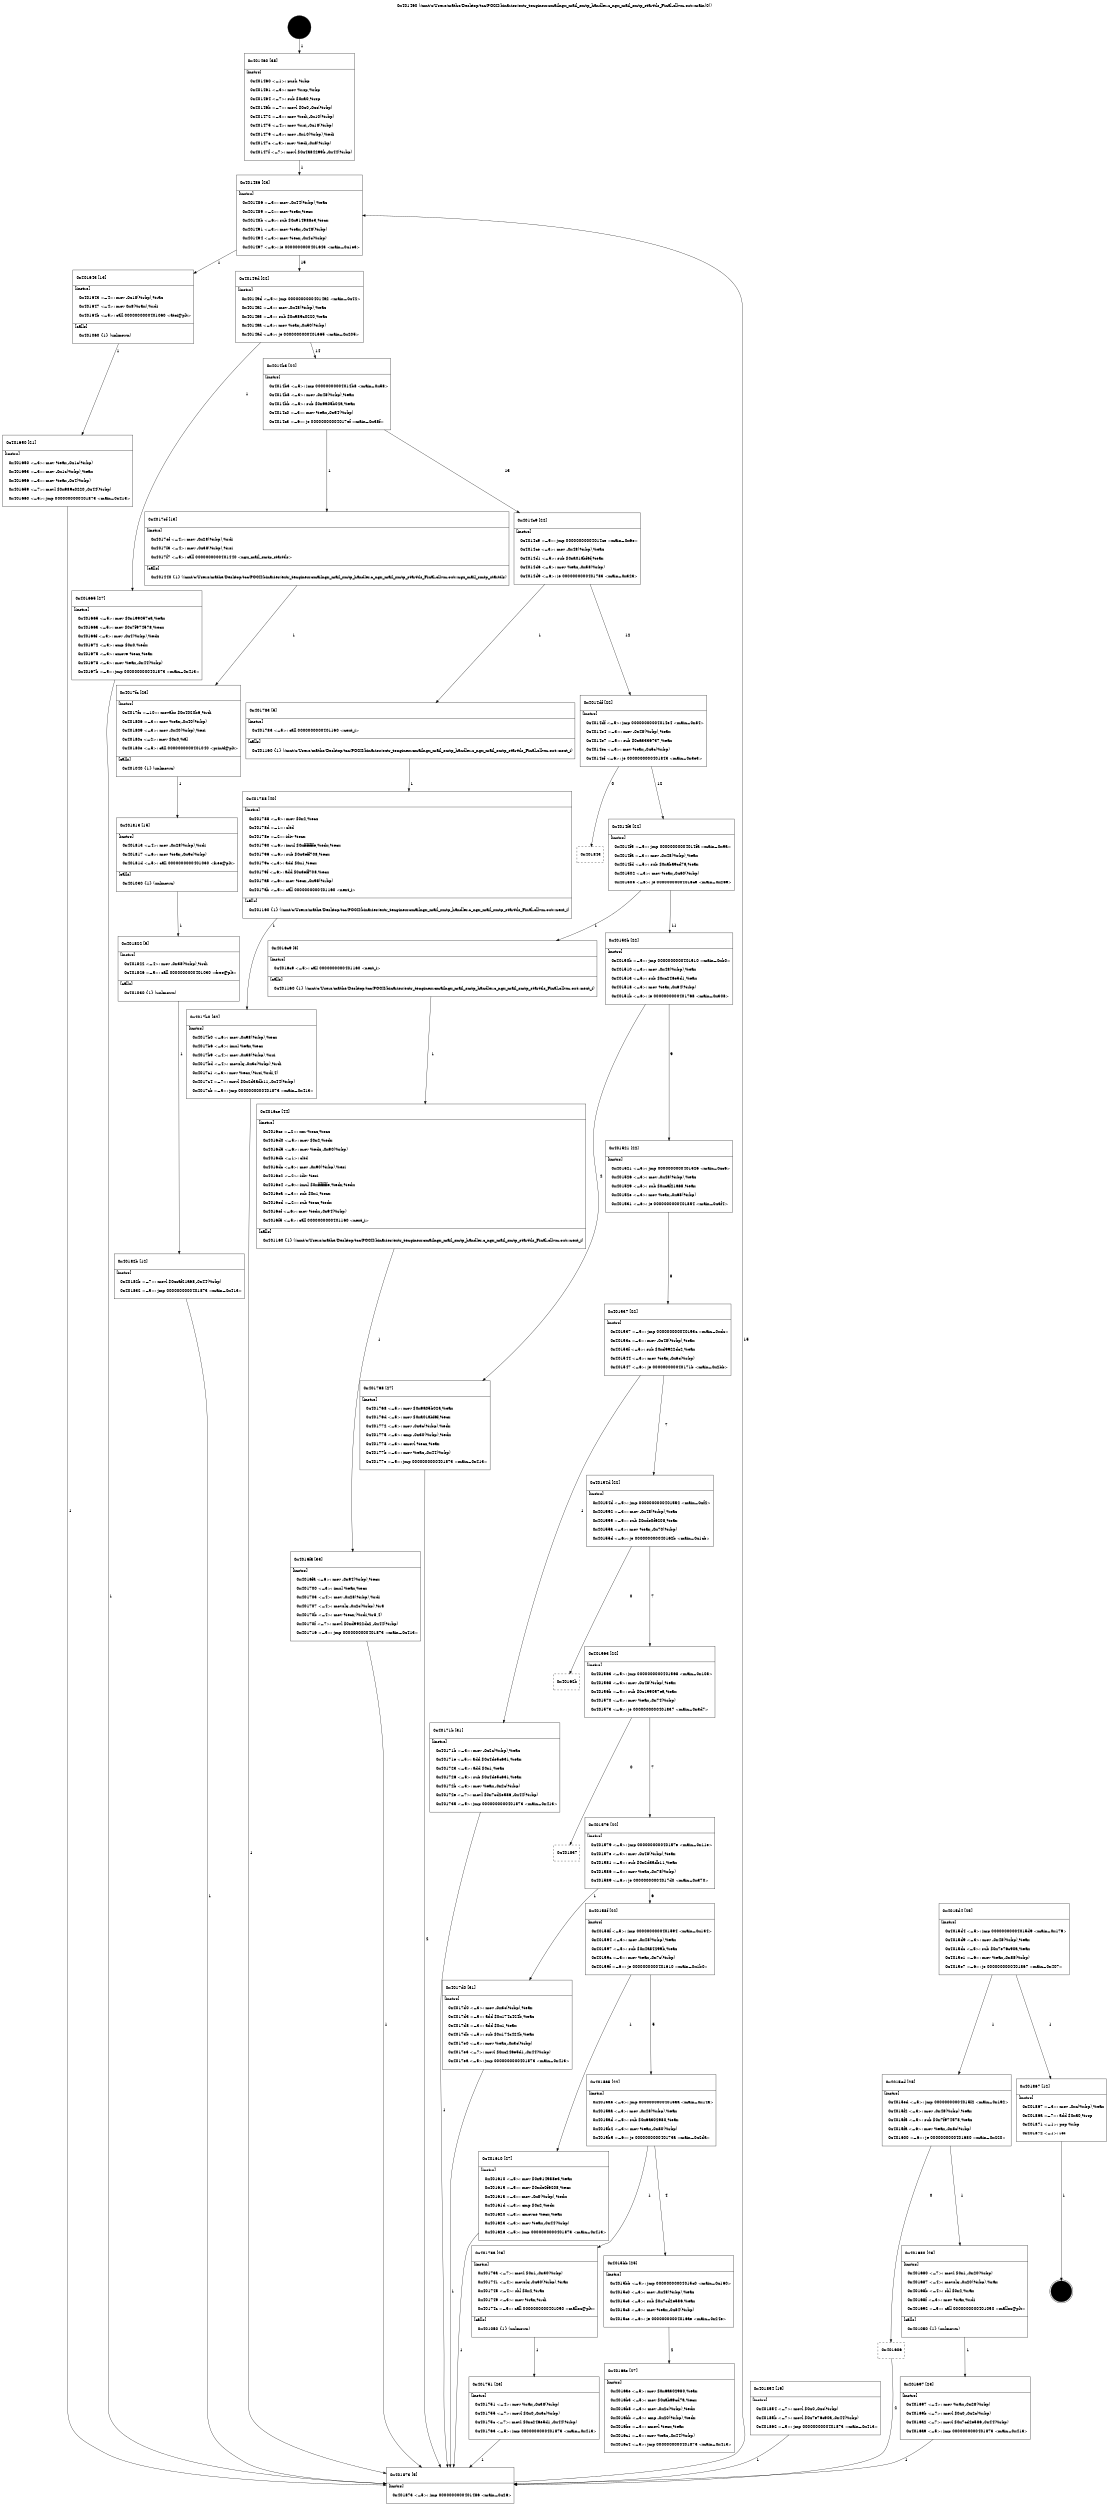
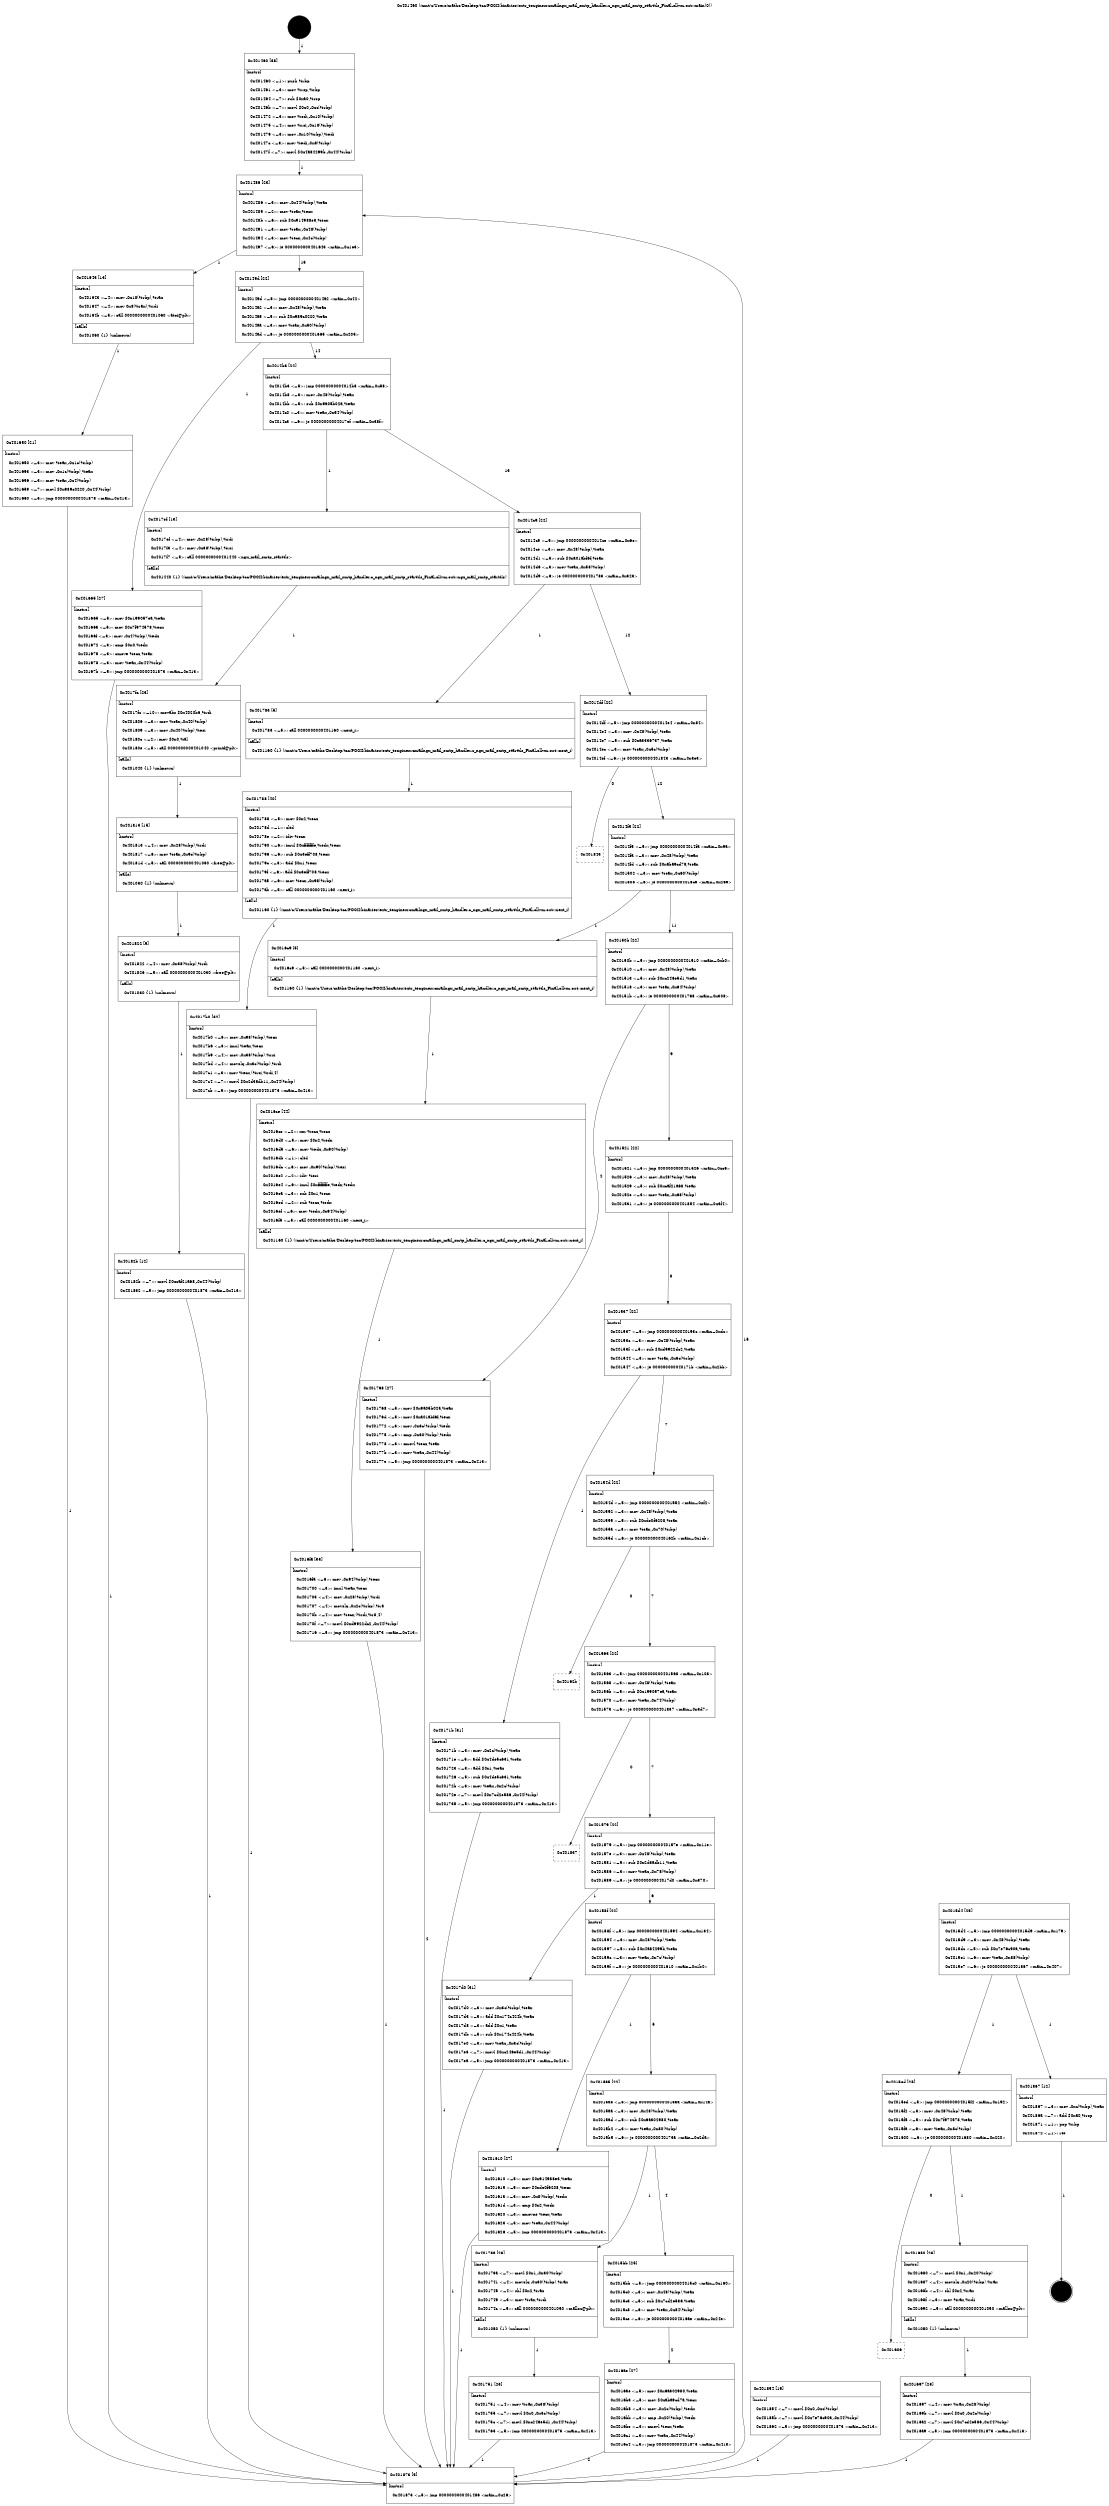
(819, 2470) -> (561, 2466)
